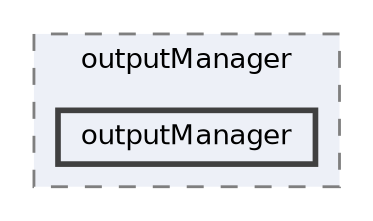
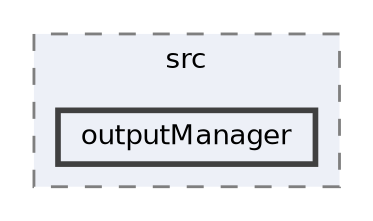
(187, 61) -> (187, 61)
